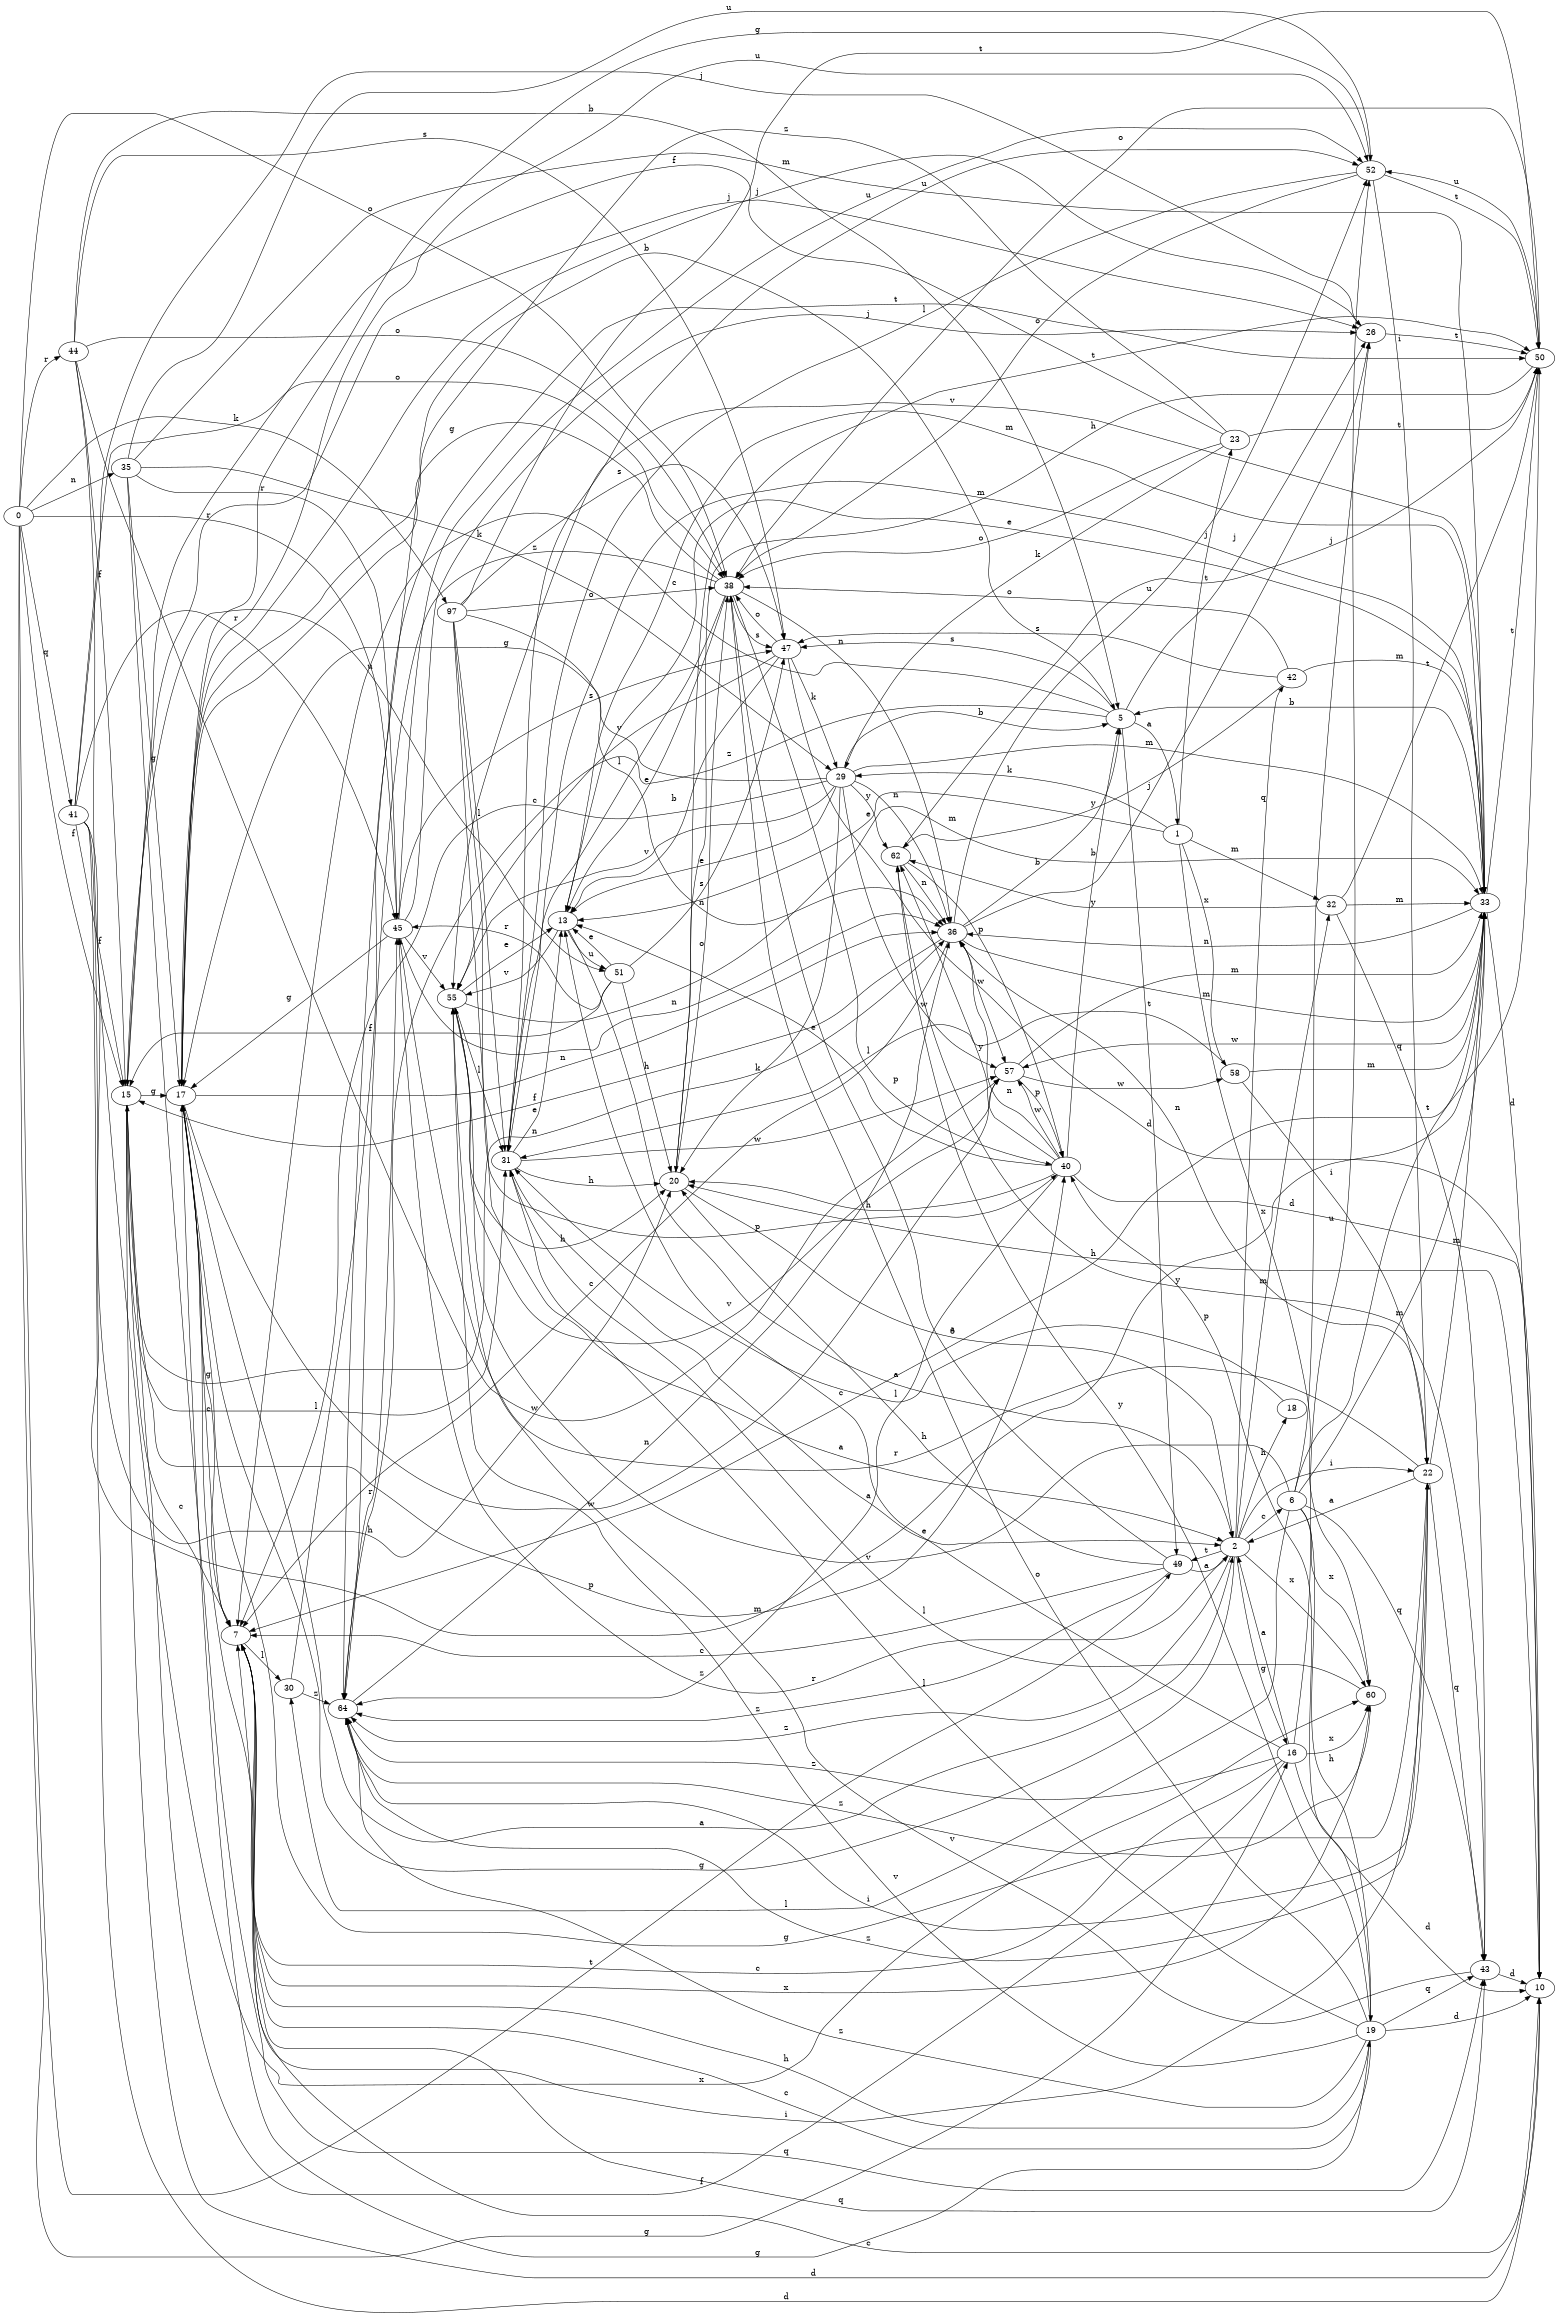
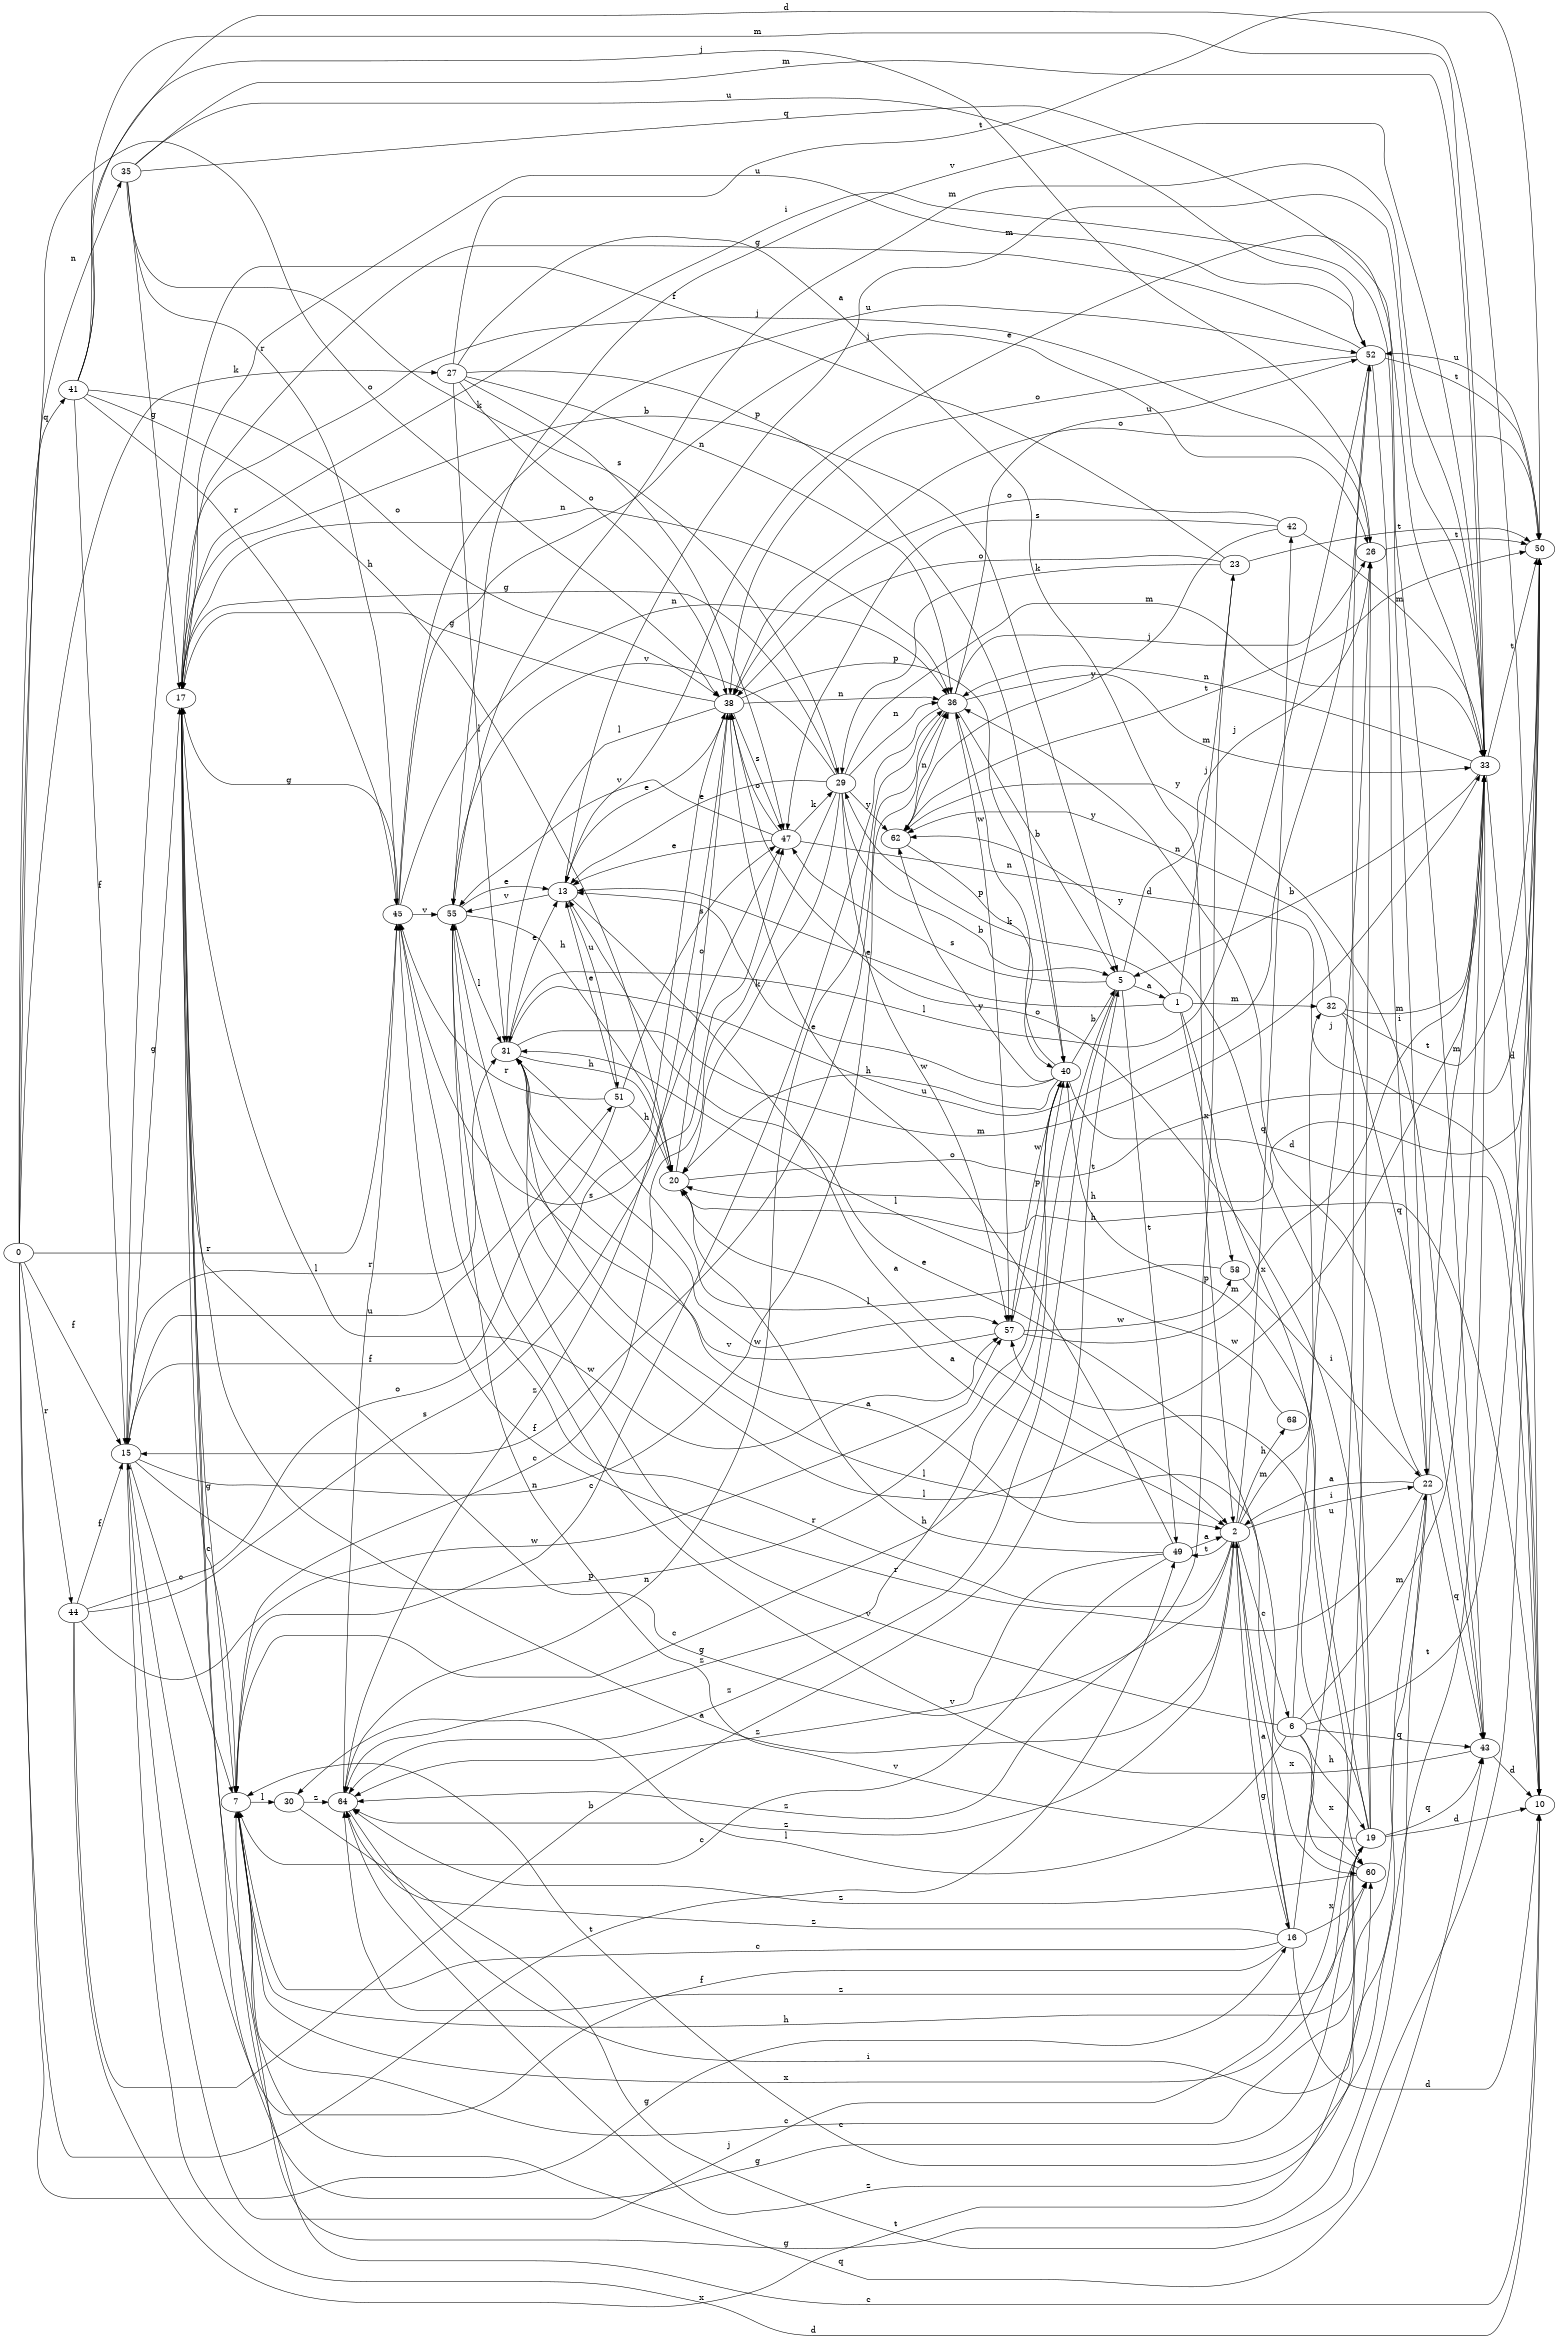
(452, 612) -> (452, 374)
(674, 799) -> (674, 846)
(1426, 1069) -> none
(1292, 1409) -> (1292, 1420)
